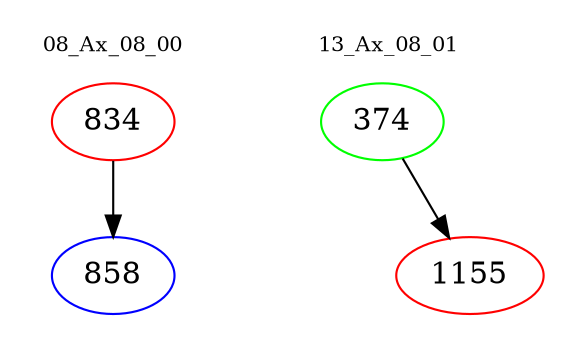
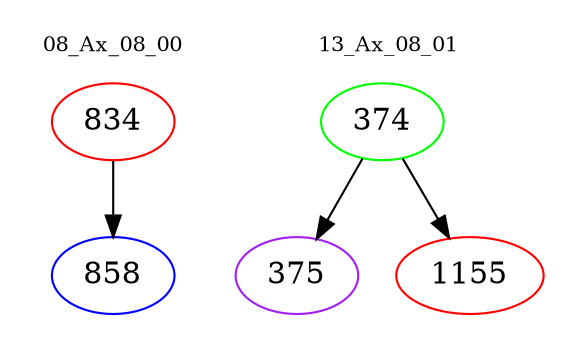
none -> (297, 276)
